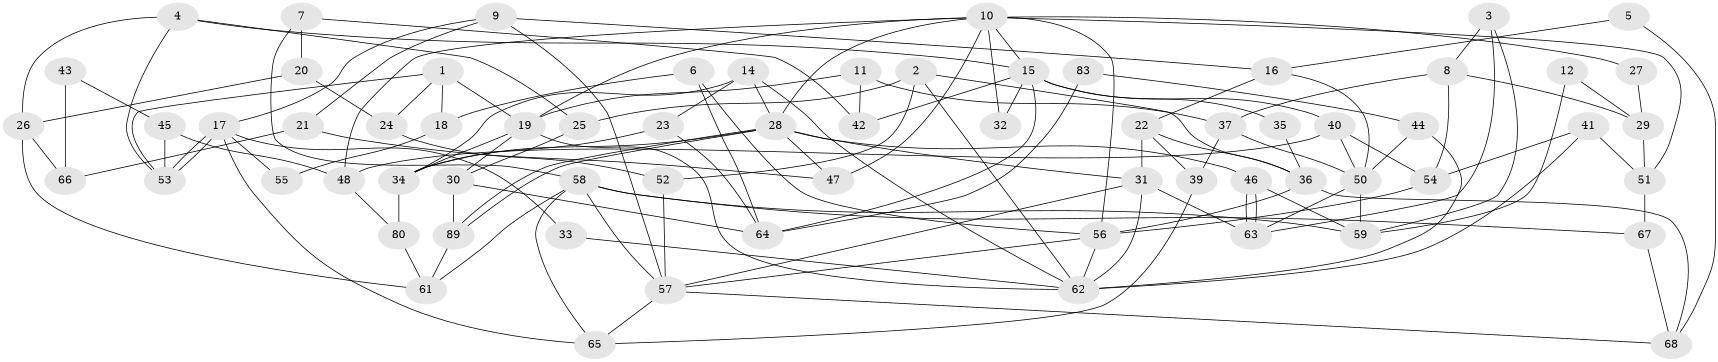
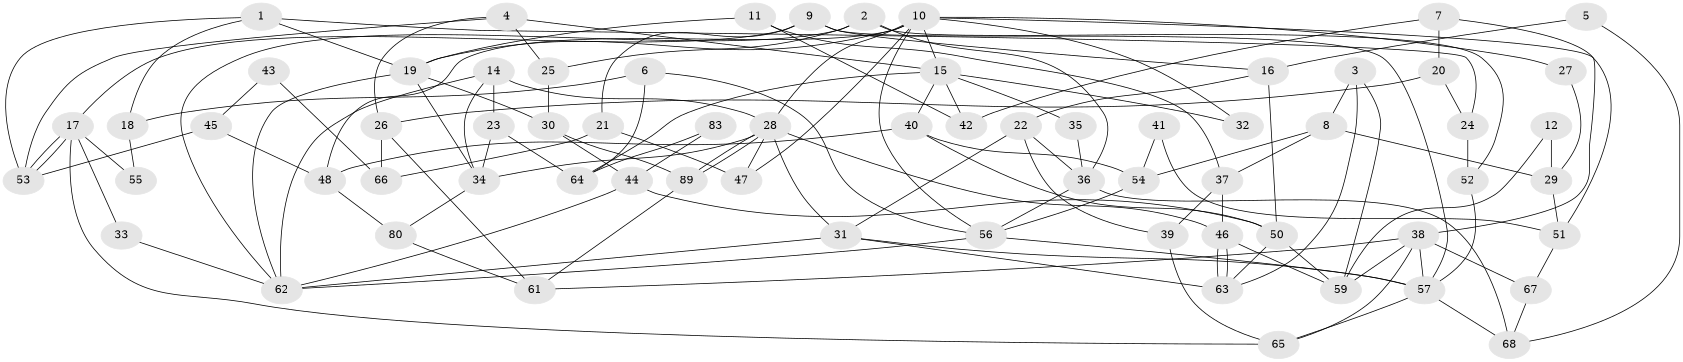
(1285, 151) -> (1222, 208)
(580, 181) -> (1418, 236)
(608, 208) -> (590, 154)
(1357, 265) -> none
